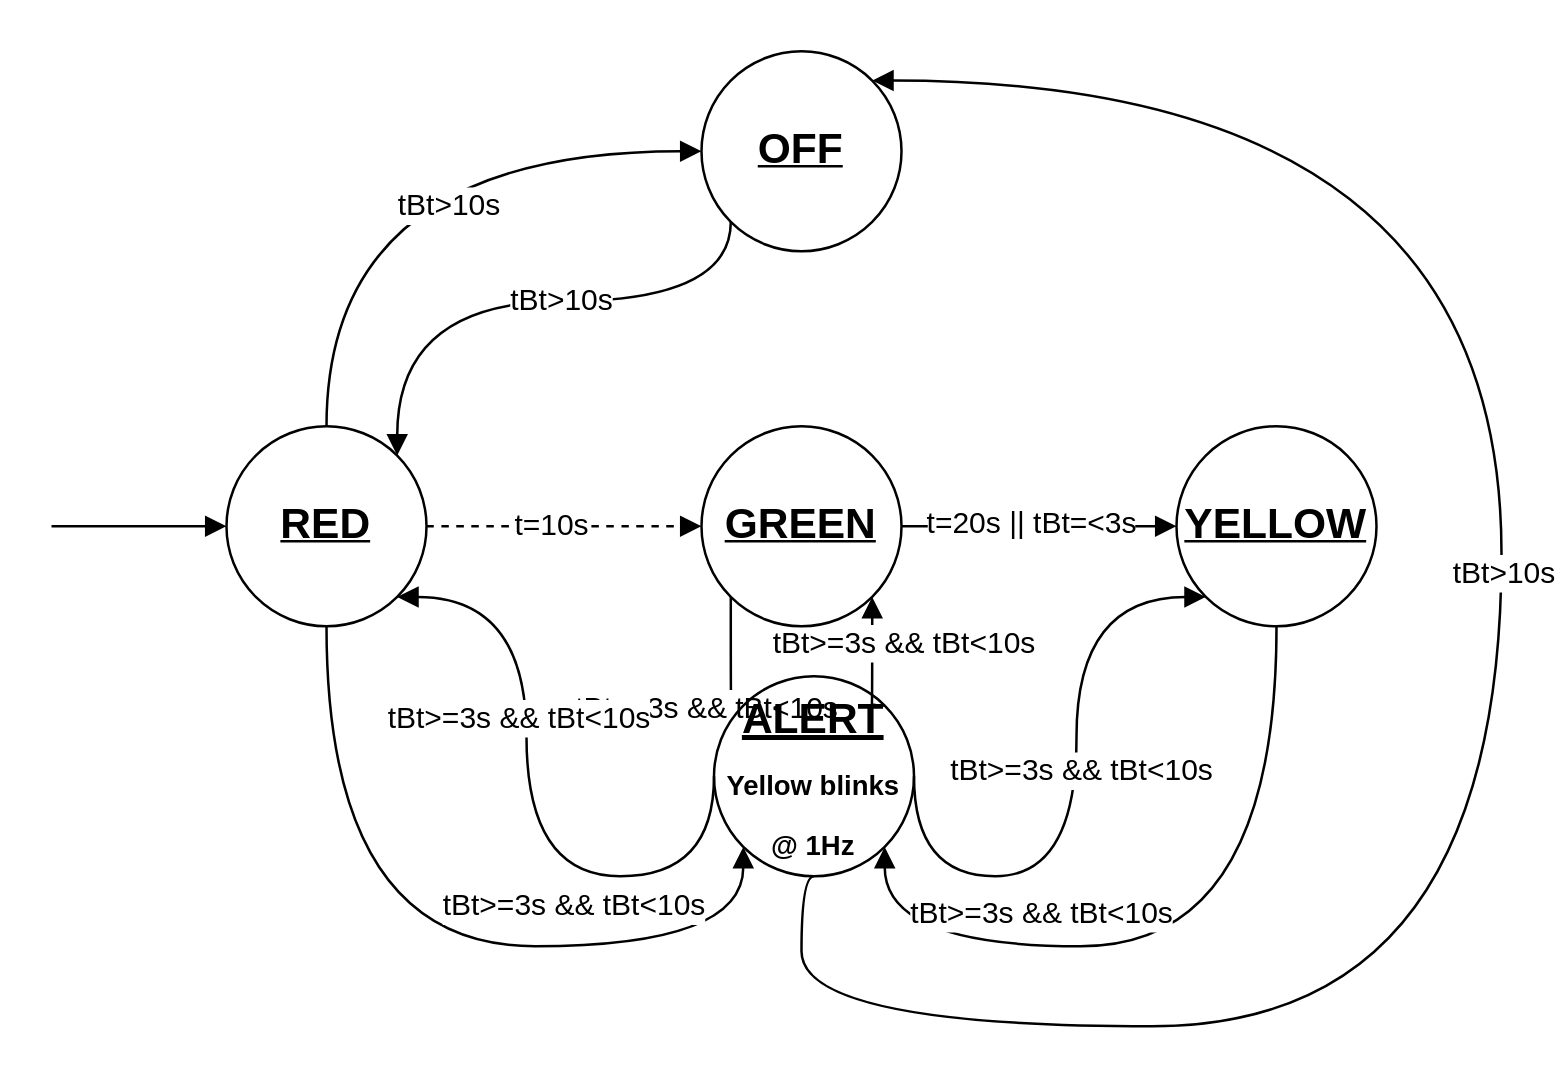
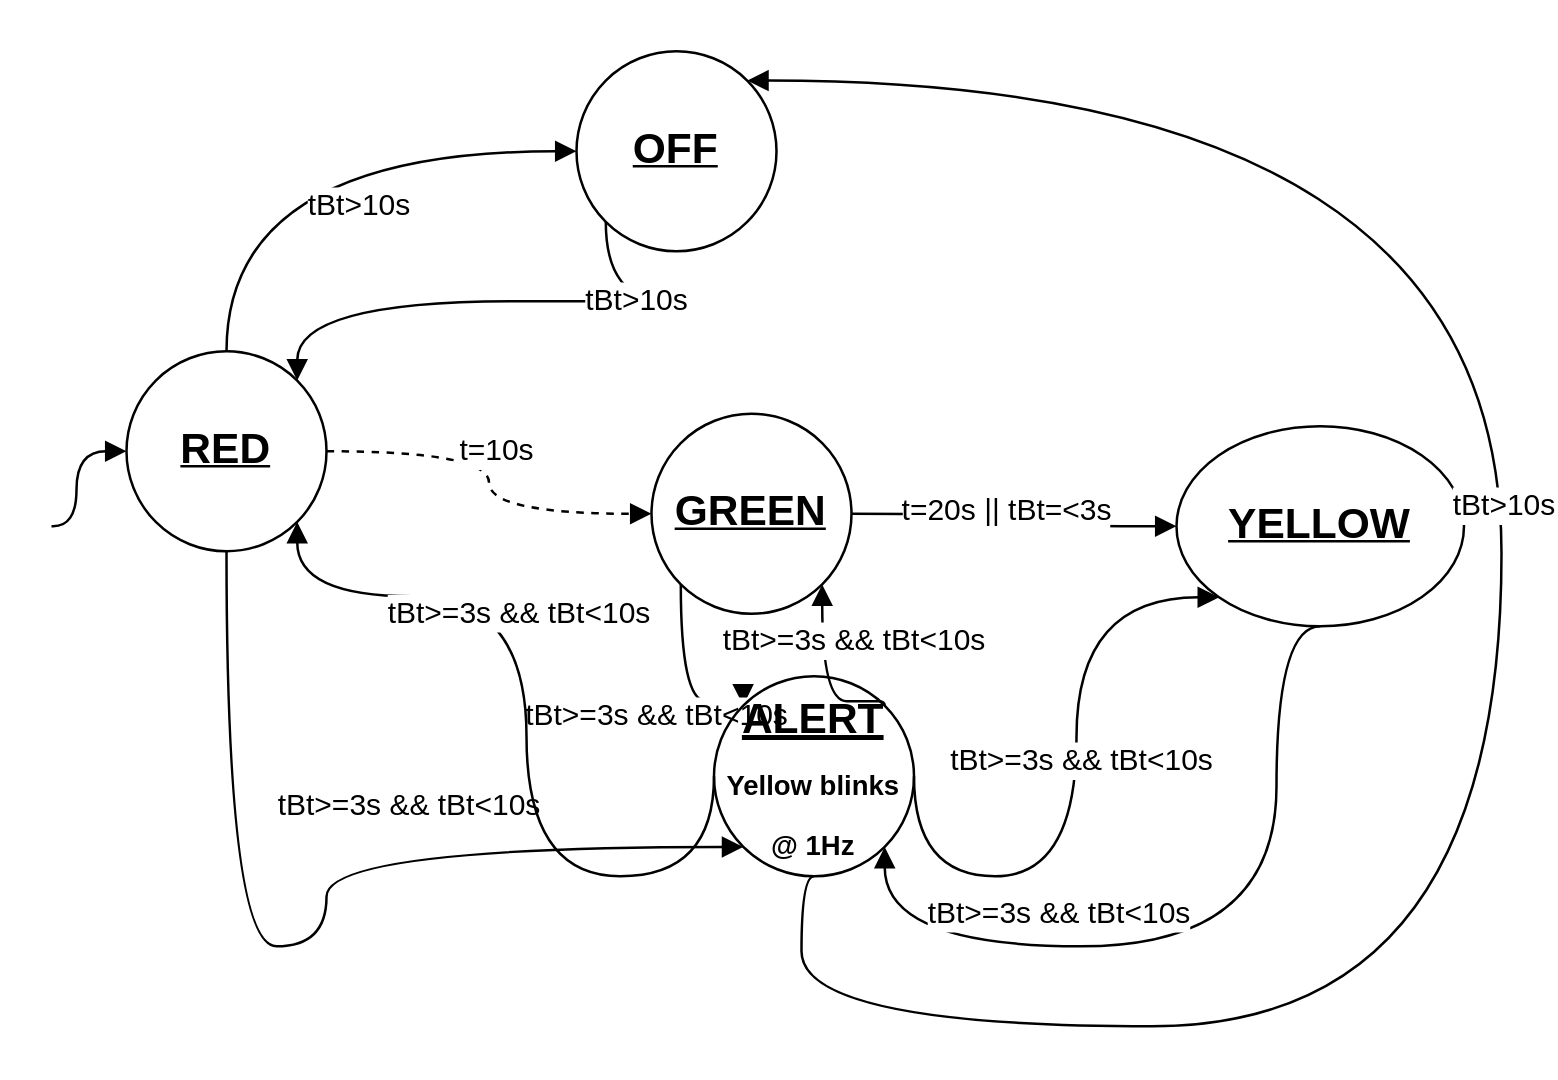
(801, 151) -> (676, 151)
(326, 526) -> (226, 451)
(801, 526) -> (751, 514)
(1276, 526) -> (1320, 526)
